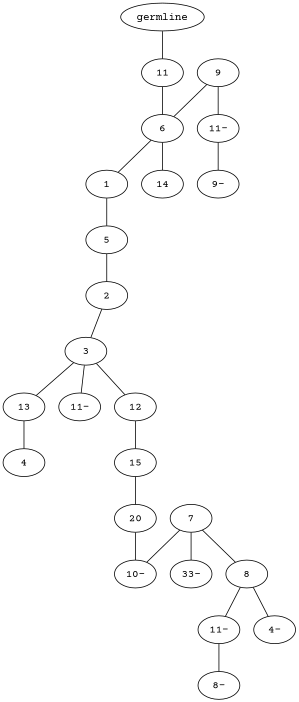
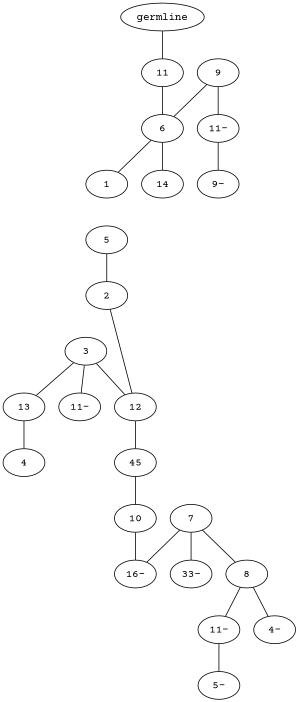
(107, 212) -> none
(96, 323) -> (121, 351)
(135, 463) -> (135, 463)
(135, 518) -> (135, 518)
(135, 574) -> (135, 574)
(219, 685) -> (219, 685)
